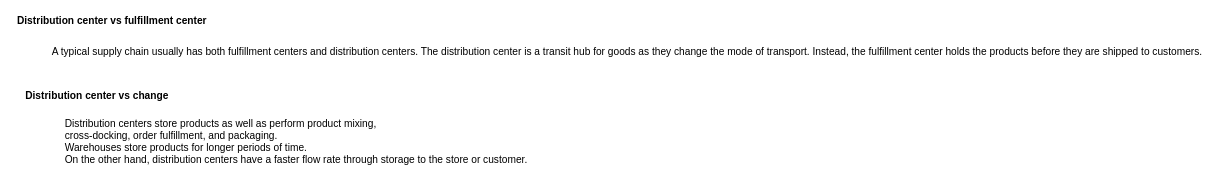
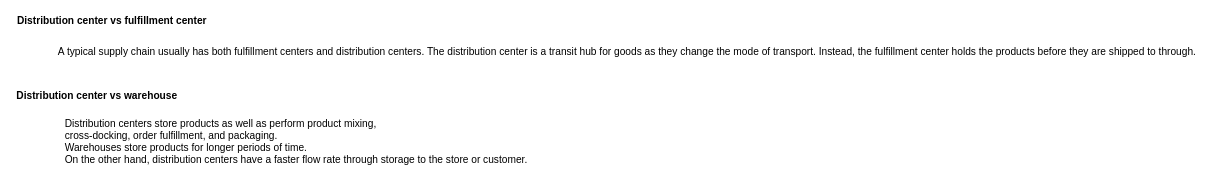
(627, 52) -> (627, 52)
(97, 96) -> (97, 96)
